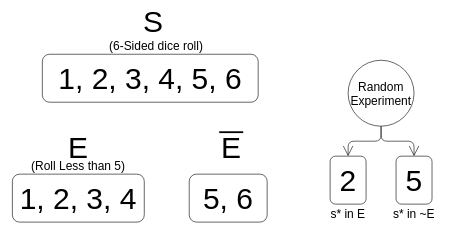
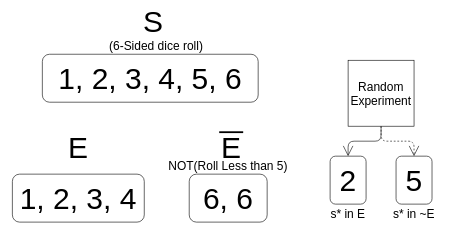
(381, 93) -> (381, 93)
(402, 141) -> (402, 141)
(78, 165) -> none
none -> (228, 165)
(228, 198) -> (228, 198)
